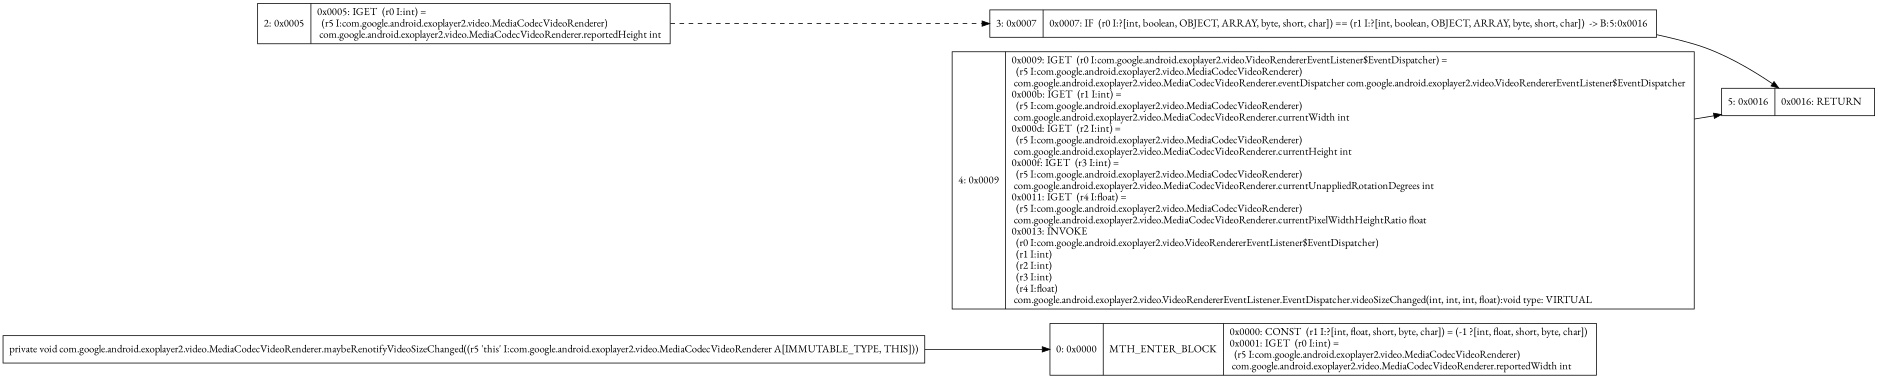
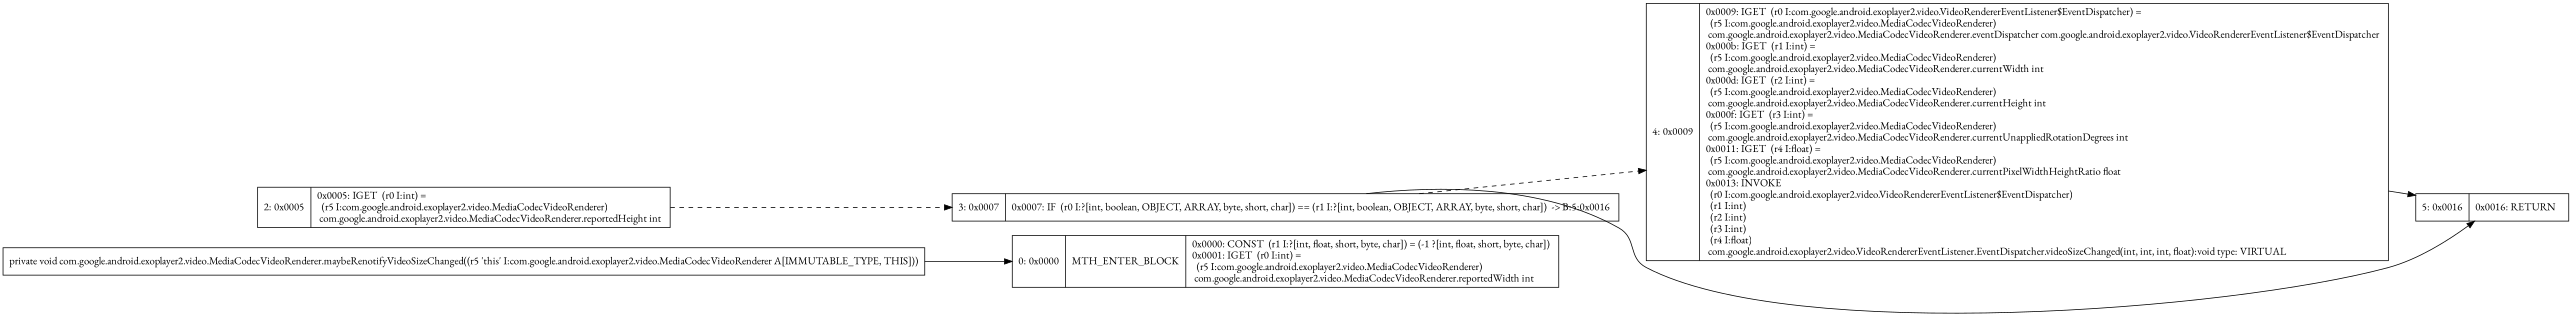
none -> (1529, 182)
